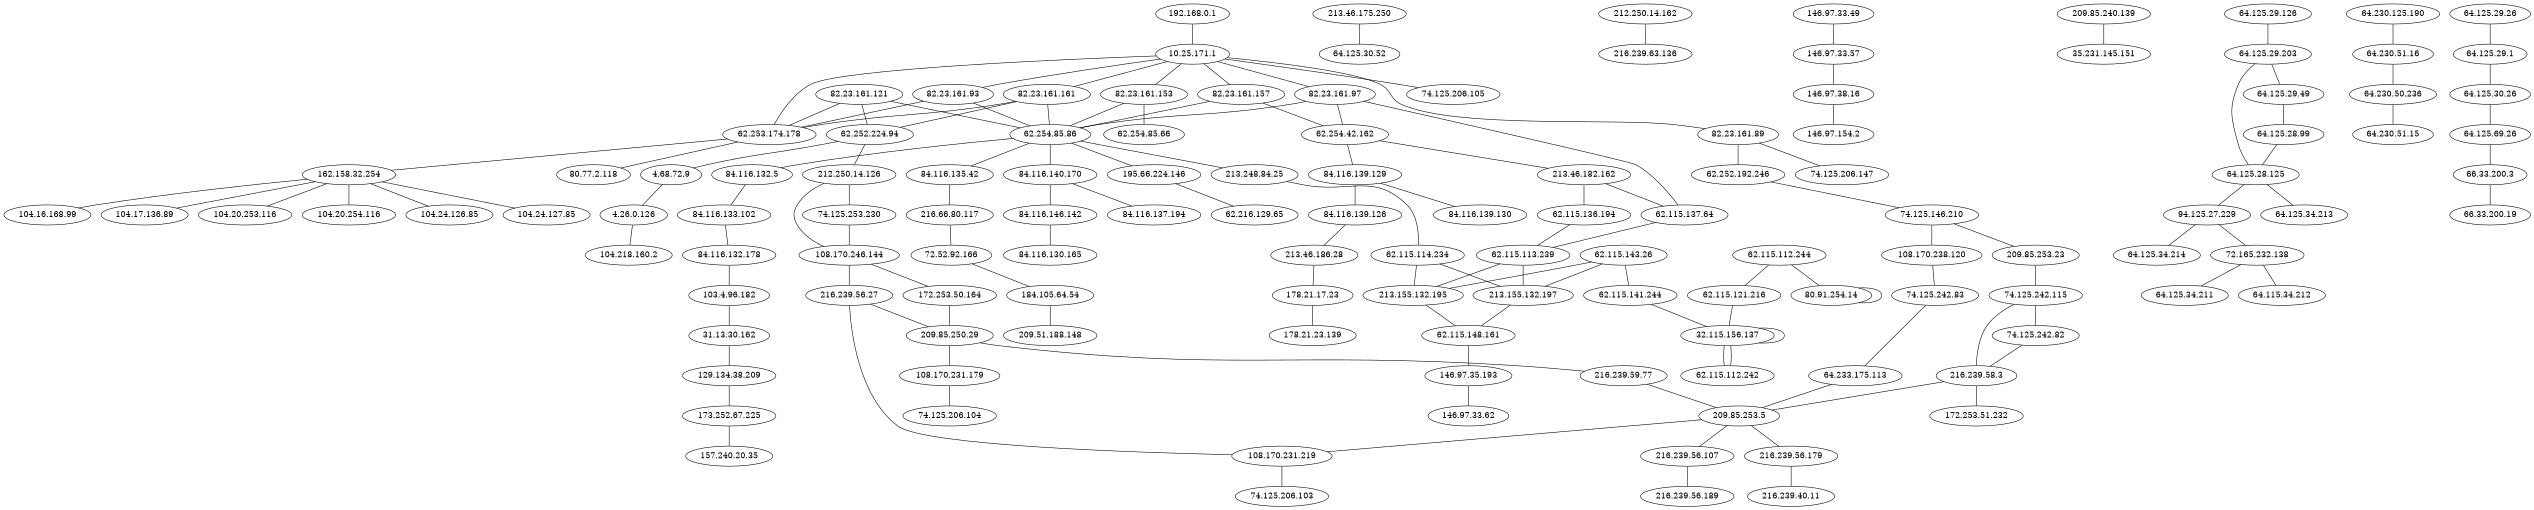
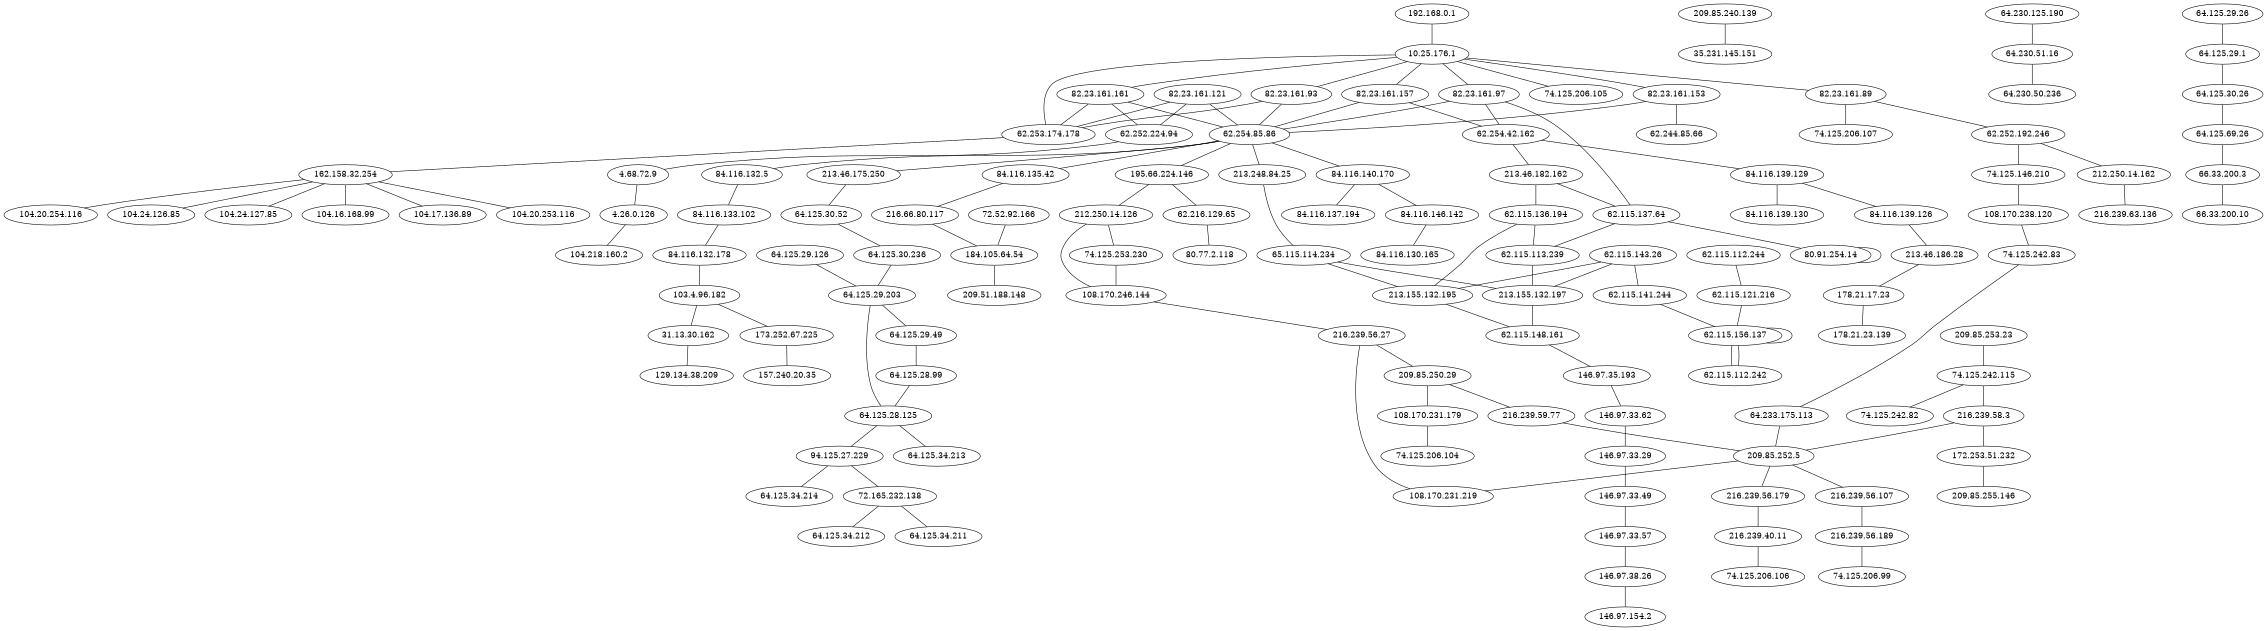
(1193, 54) -> (1432, 54)
(1834, 94) -> (1625, 577)
(1144, 135) -> (1677, 135)
(2393, 135) -> none
(861, 152) -> (1134, 195)
(679, 155) -> (1208, 235)
none -> (2071, 155)
none -> (1042, 159)
(1842, 175) -> (1846, 135)
(2490, 215) -> (2223, 215)
(951, 235) -> (955, 235)
(1984, 235) -> none
none -> (897, 255)
(1418, 255) -> (1304, 255)
(1805, 275) -> (1735, 235)
(1464, 277) -> (1473, 251)
(950, 295) -> none
(2282, 295) -> (841, 537)
(1727, 336) -> (1735, 336)
(2006, 356) -> none
(729, 396) -> (743, 315)
(1739, 416) -> (1774, 456)
none -> (1625, 456)
(1282, 496) -> none
none -> (1984, 496)
none -> (1758, 577)
none -> (1862, 577)
